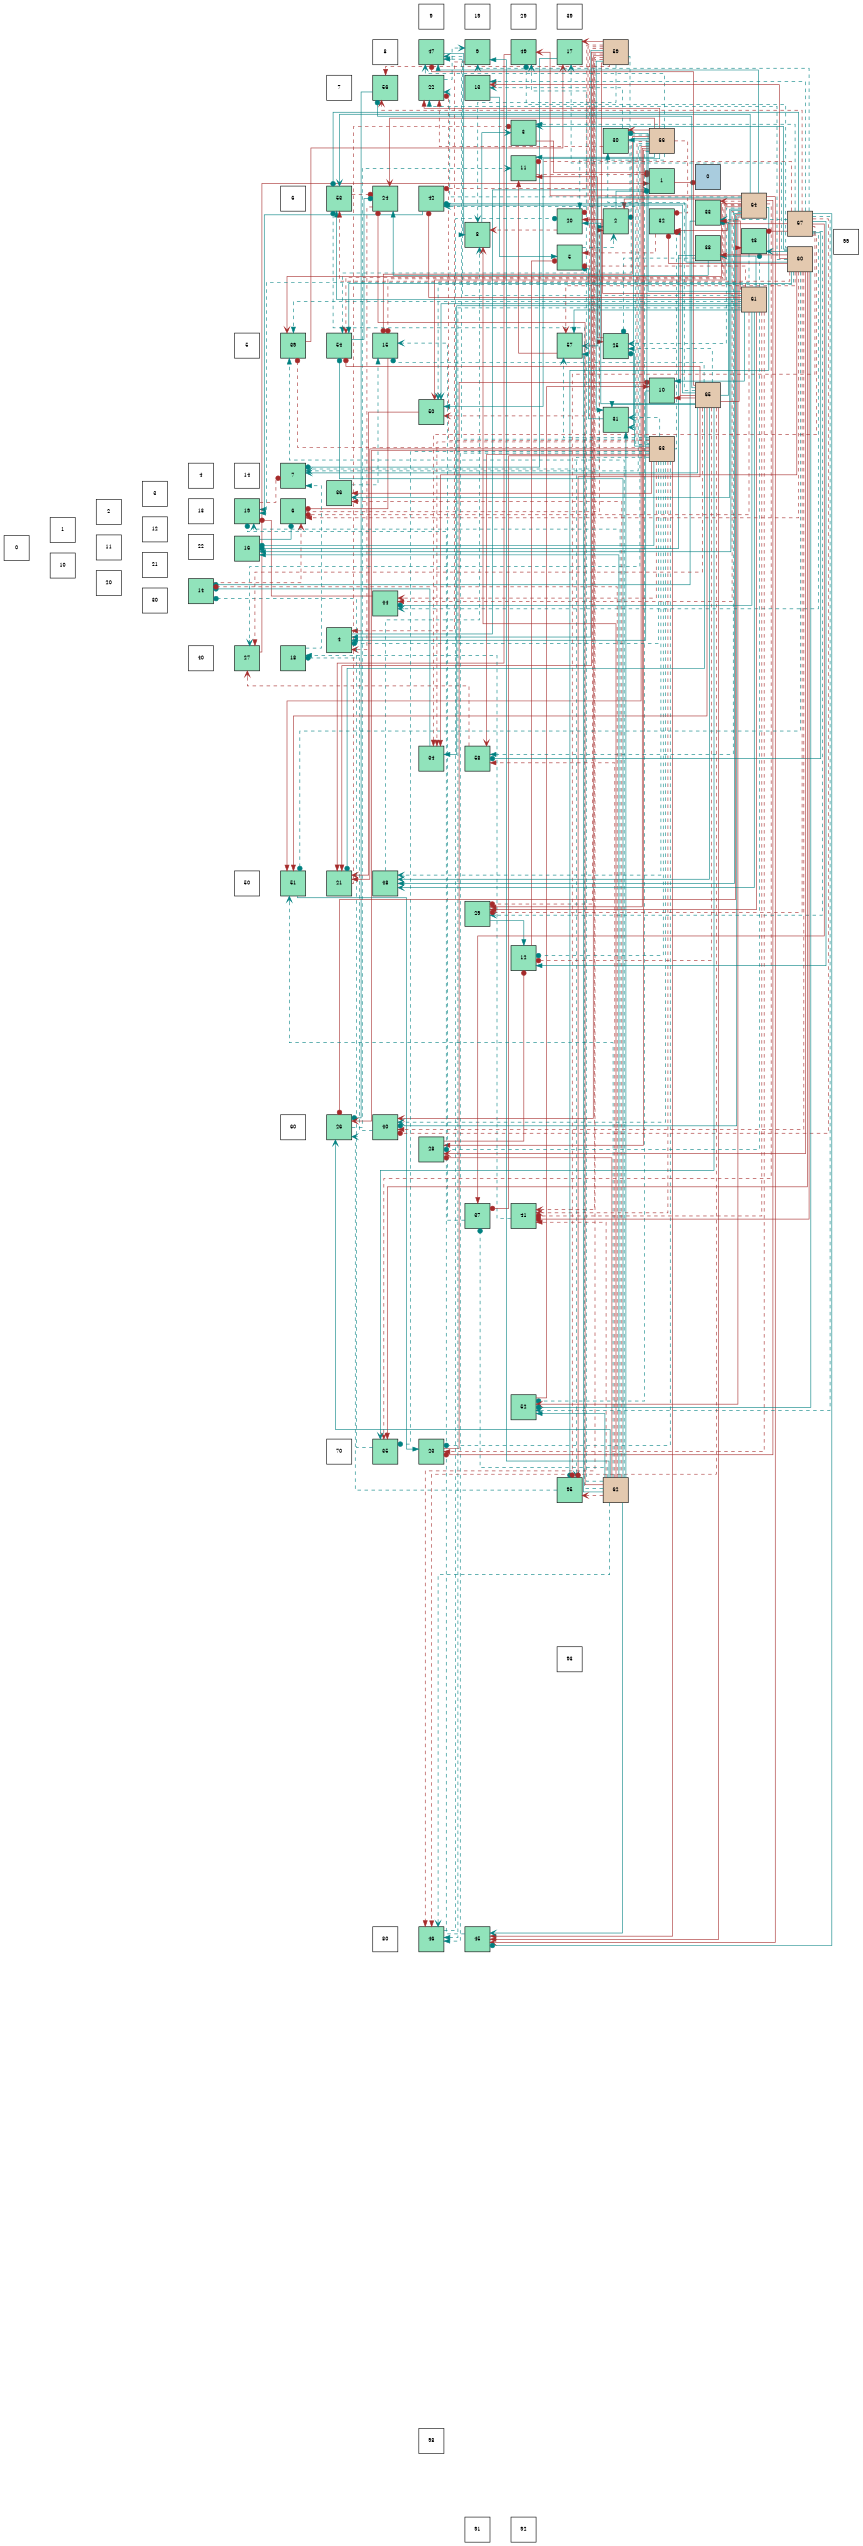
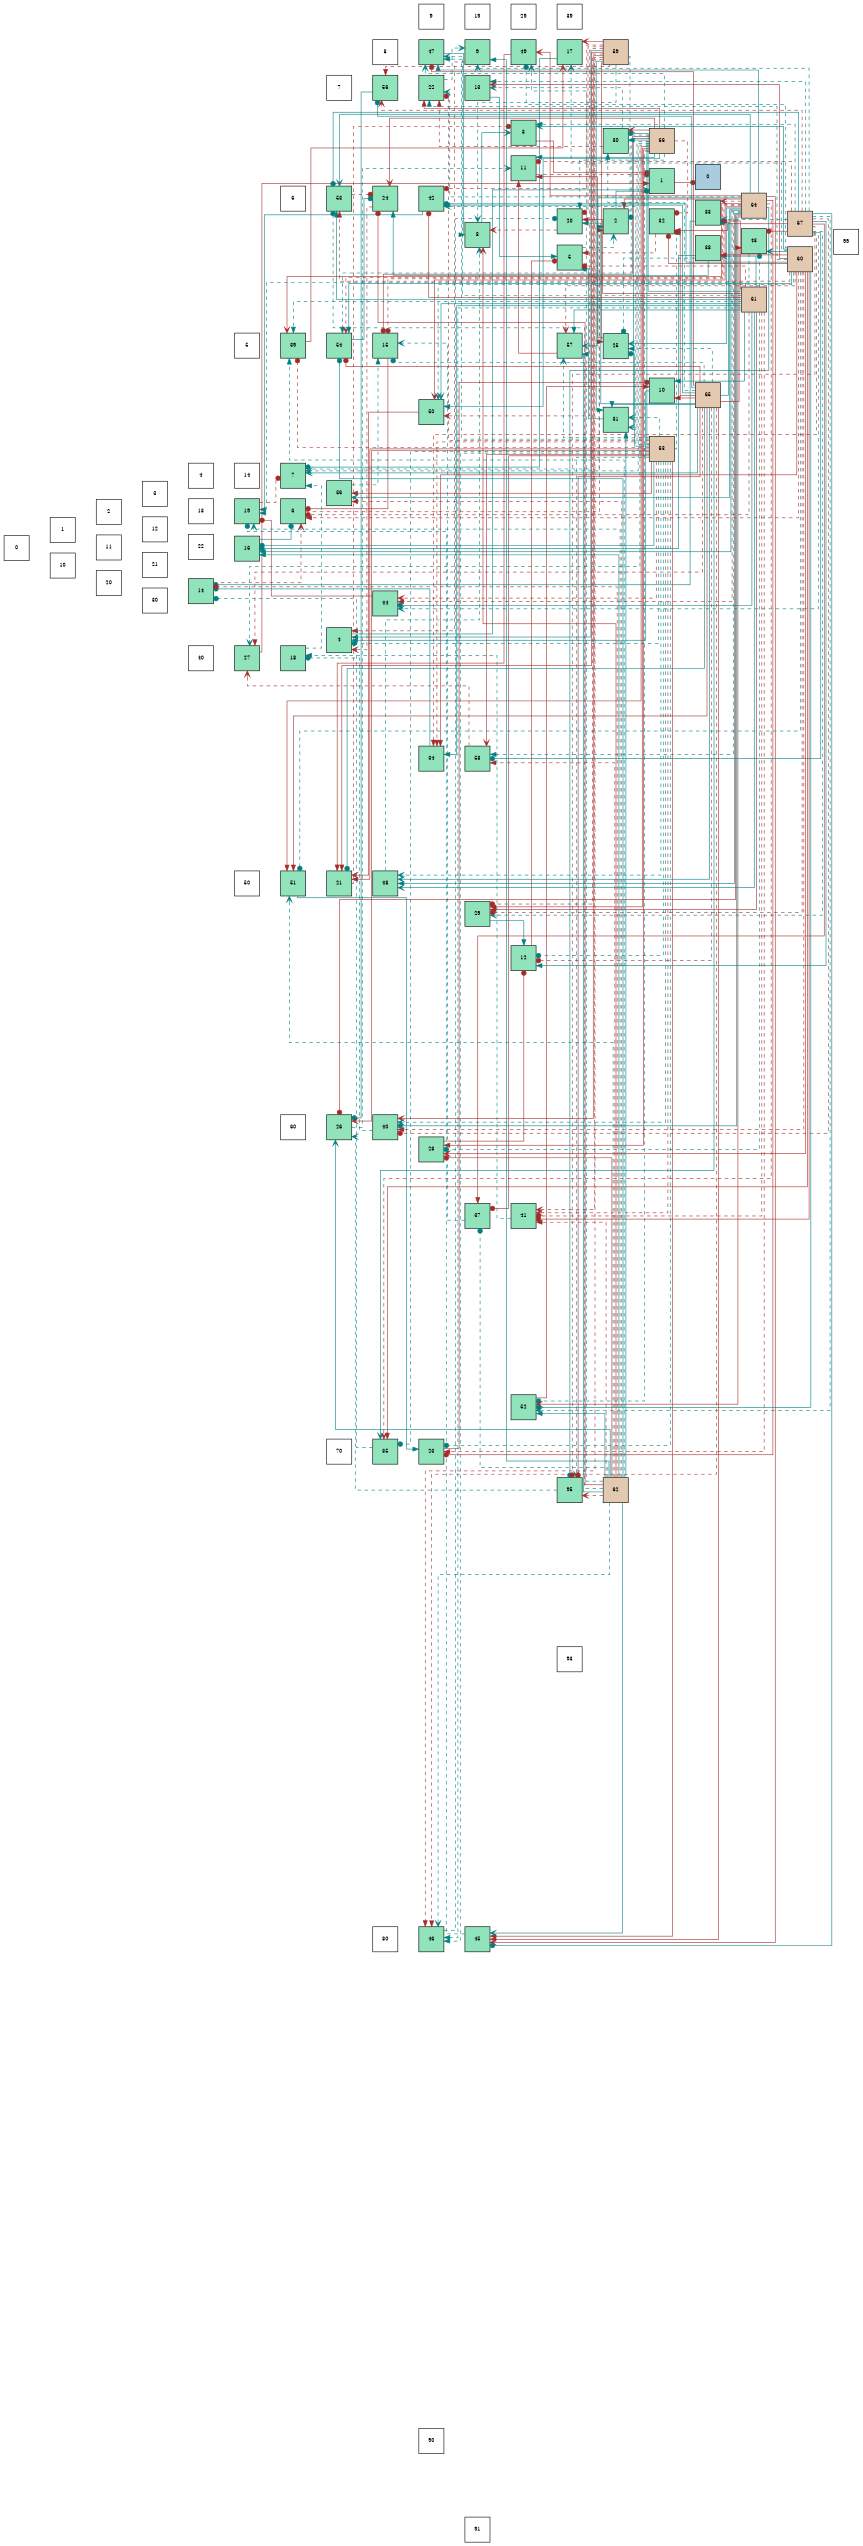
(707, 344) -> (707, 344)
(431, 2441) -> (431, 2441)
(524, 2530) -> none
